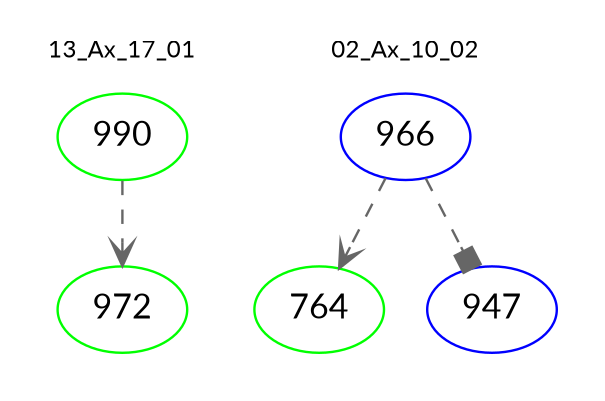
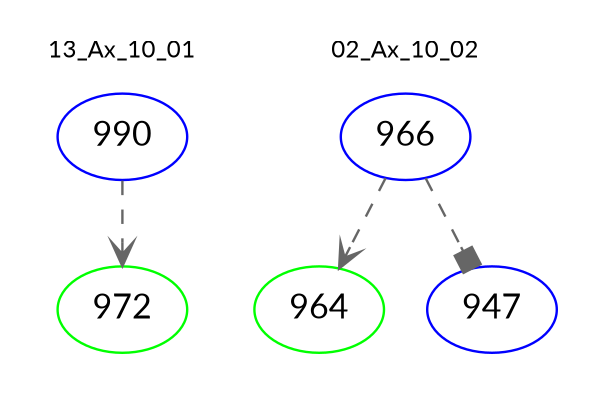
(122, 52) -> (122, 52)
(122, 137) -> (122, 137)
(319, 310) -> (319, 310)
